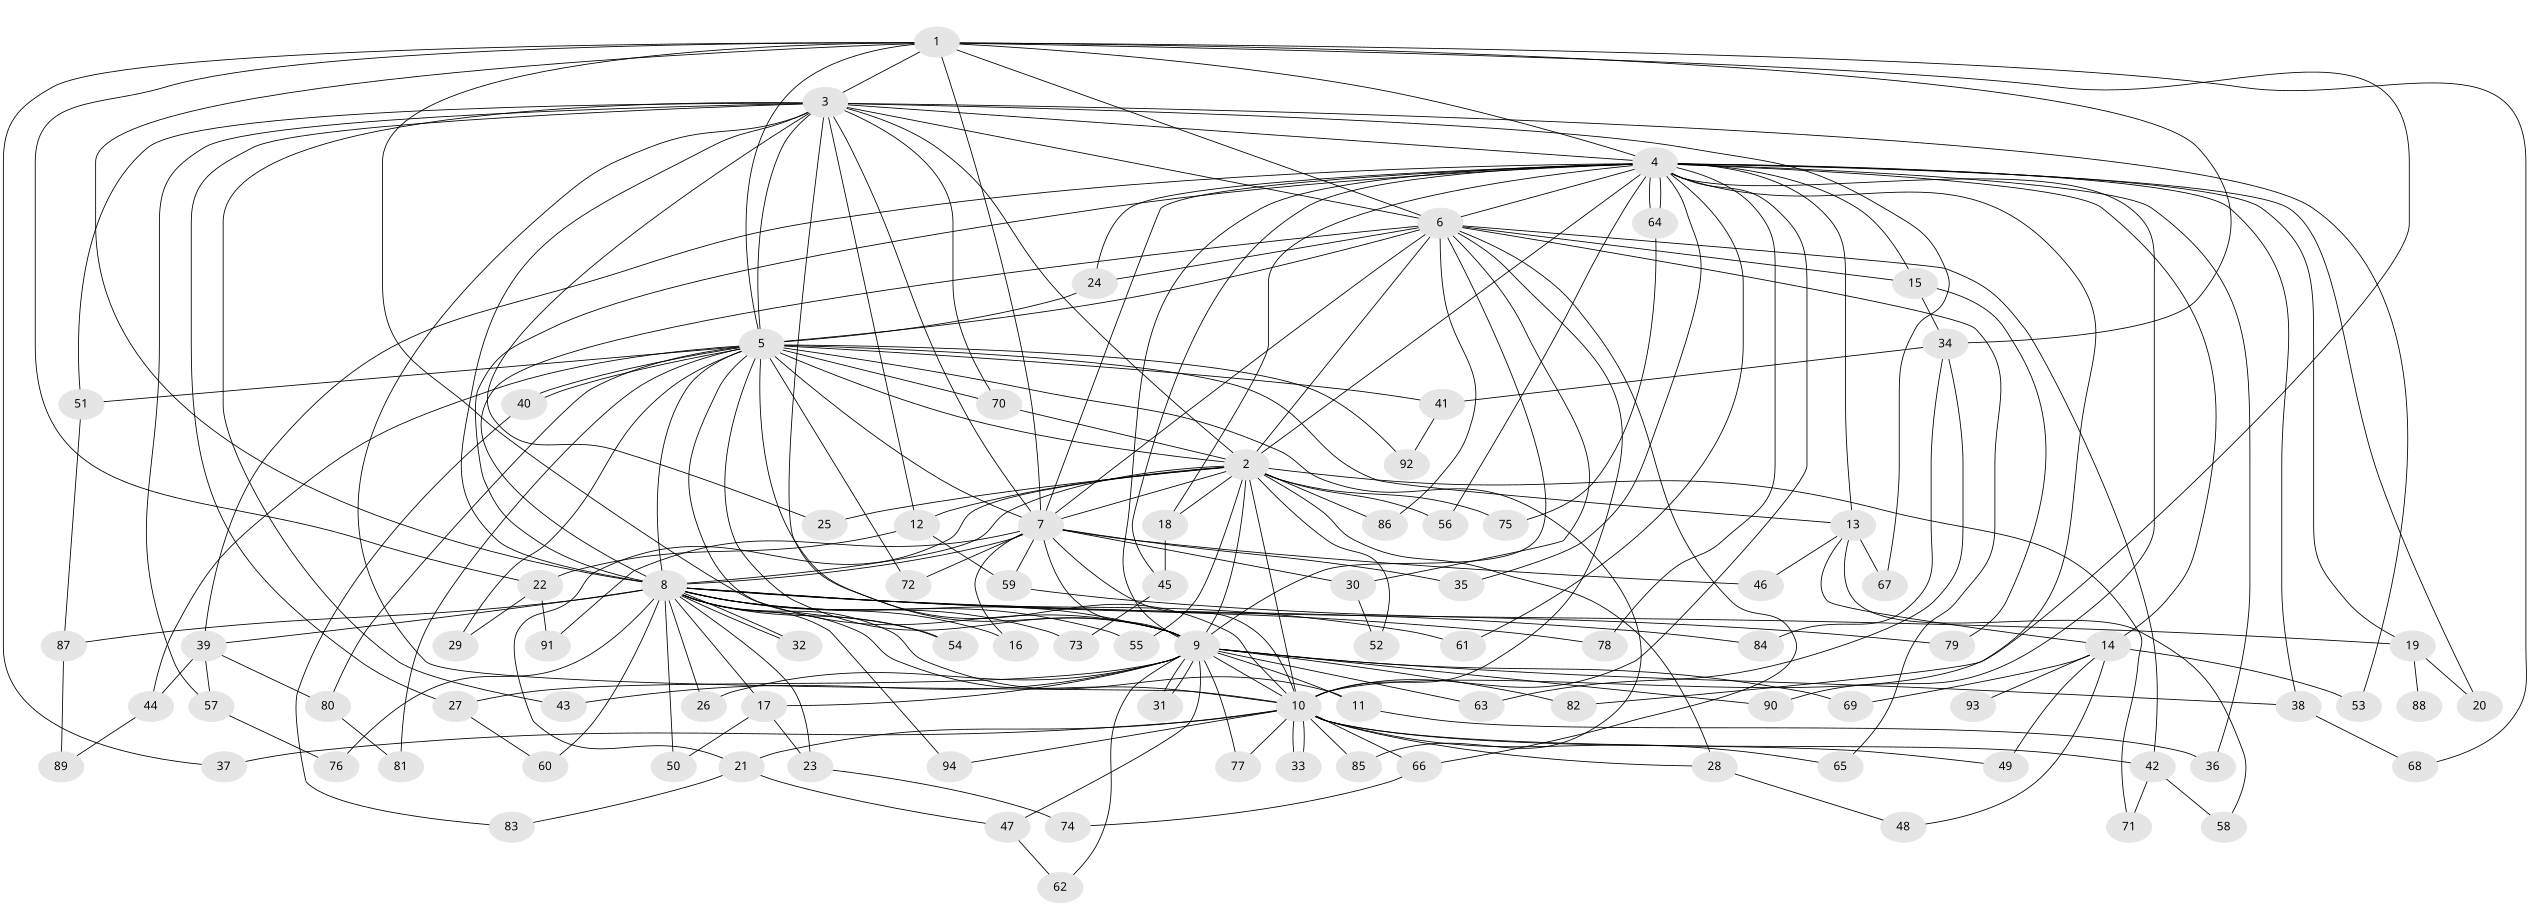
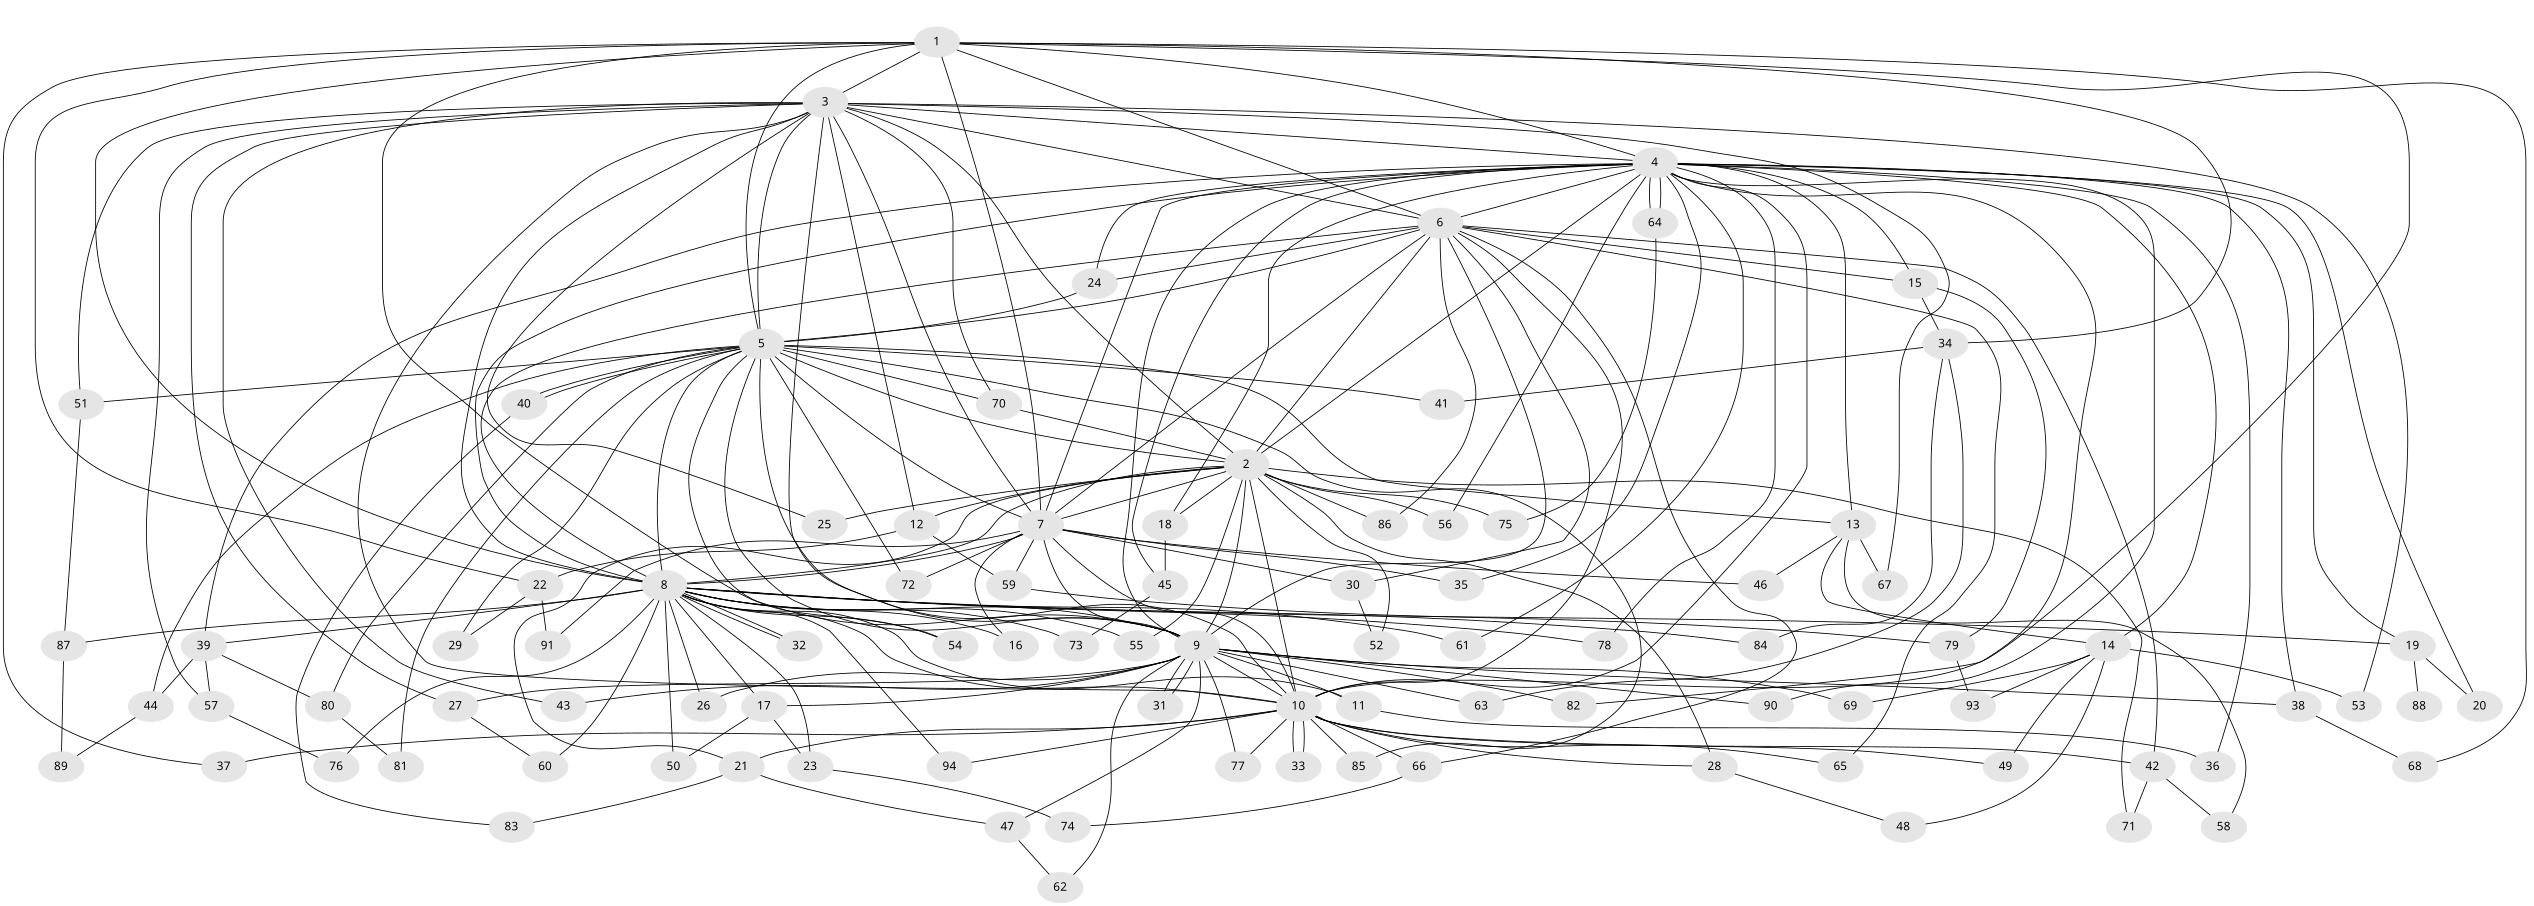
(1407, 465) -> none
none -> (1962, 674)
